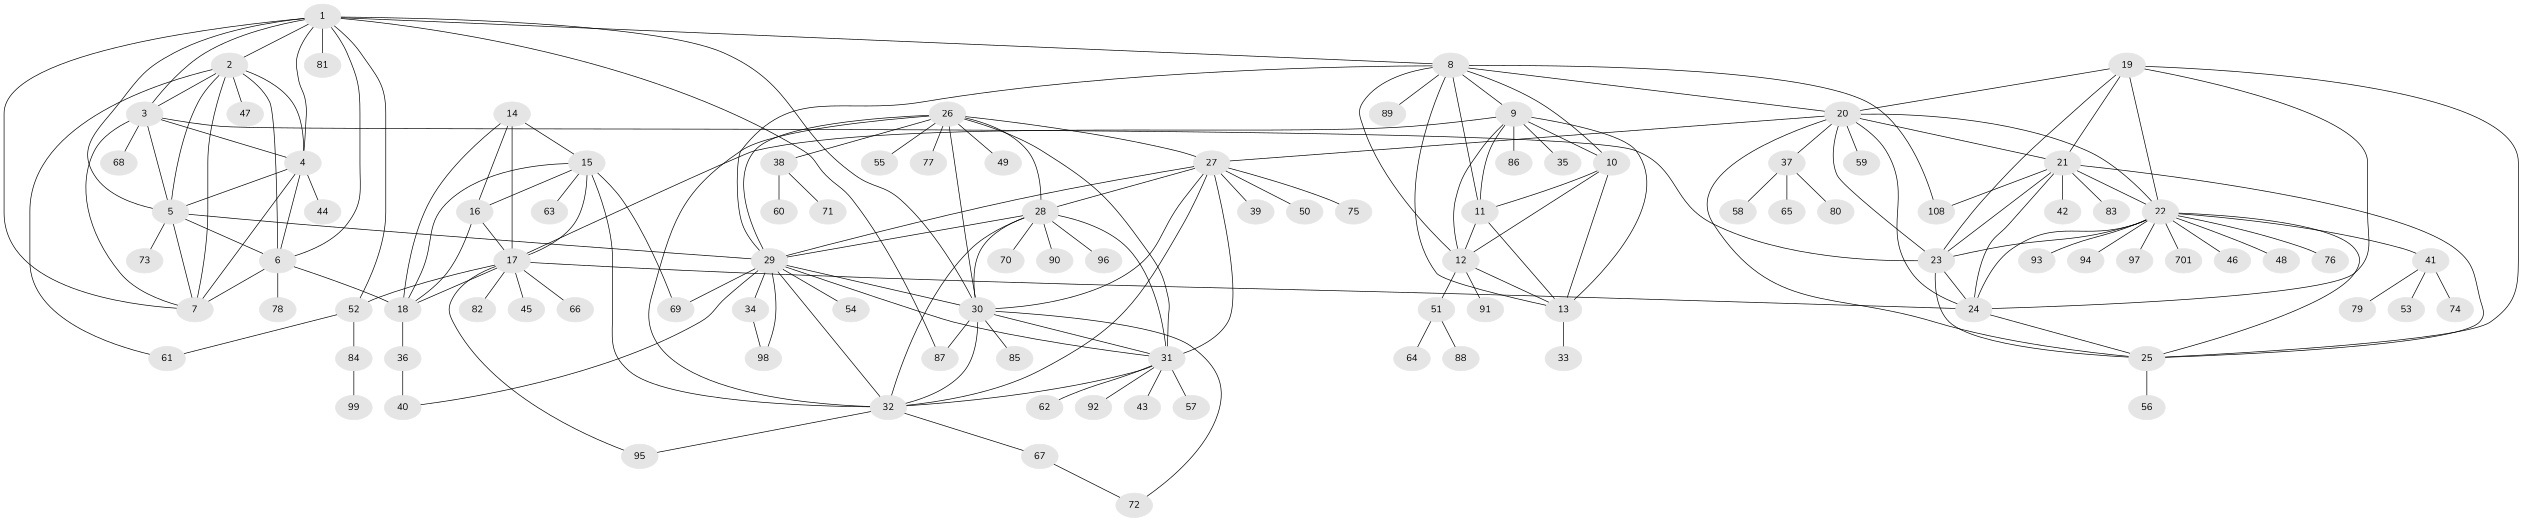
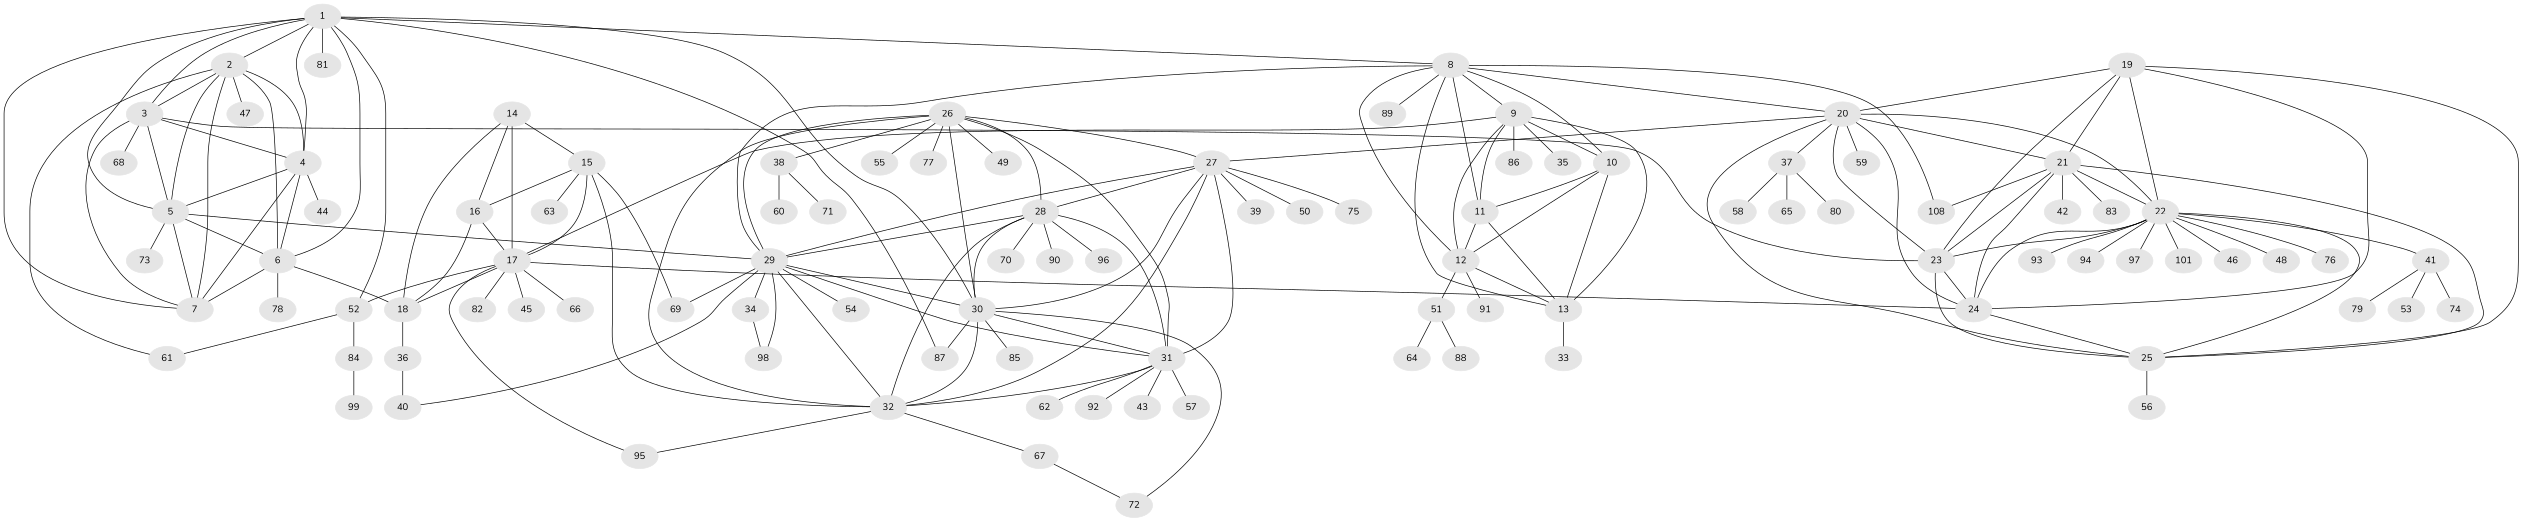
(457, 195) -> none
(2184, 261) -> (2184, 261)
